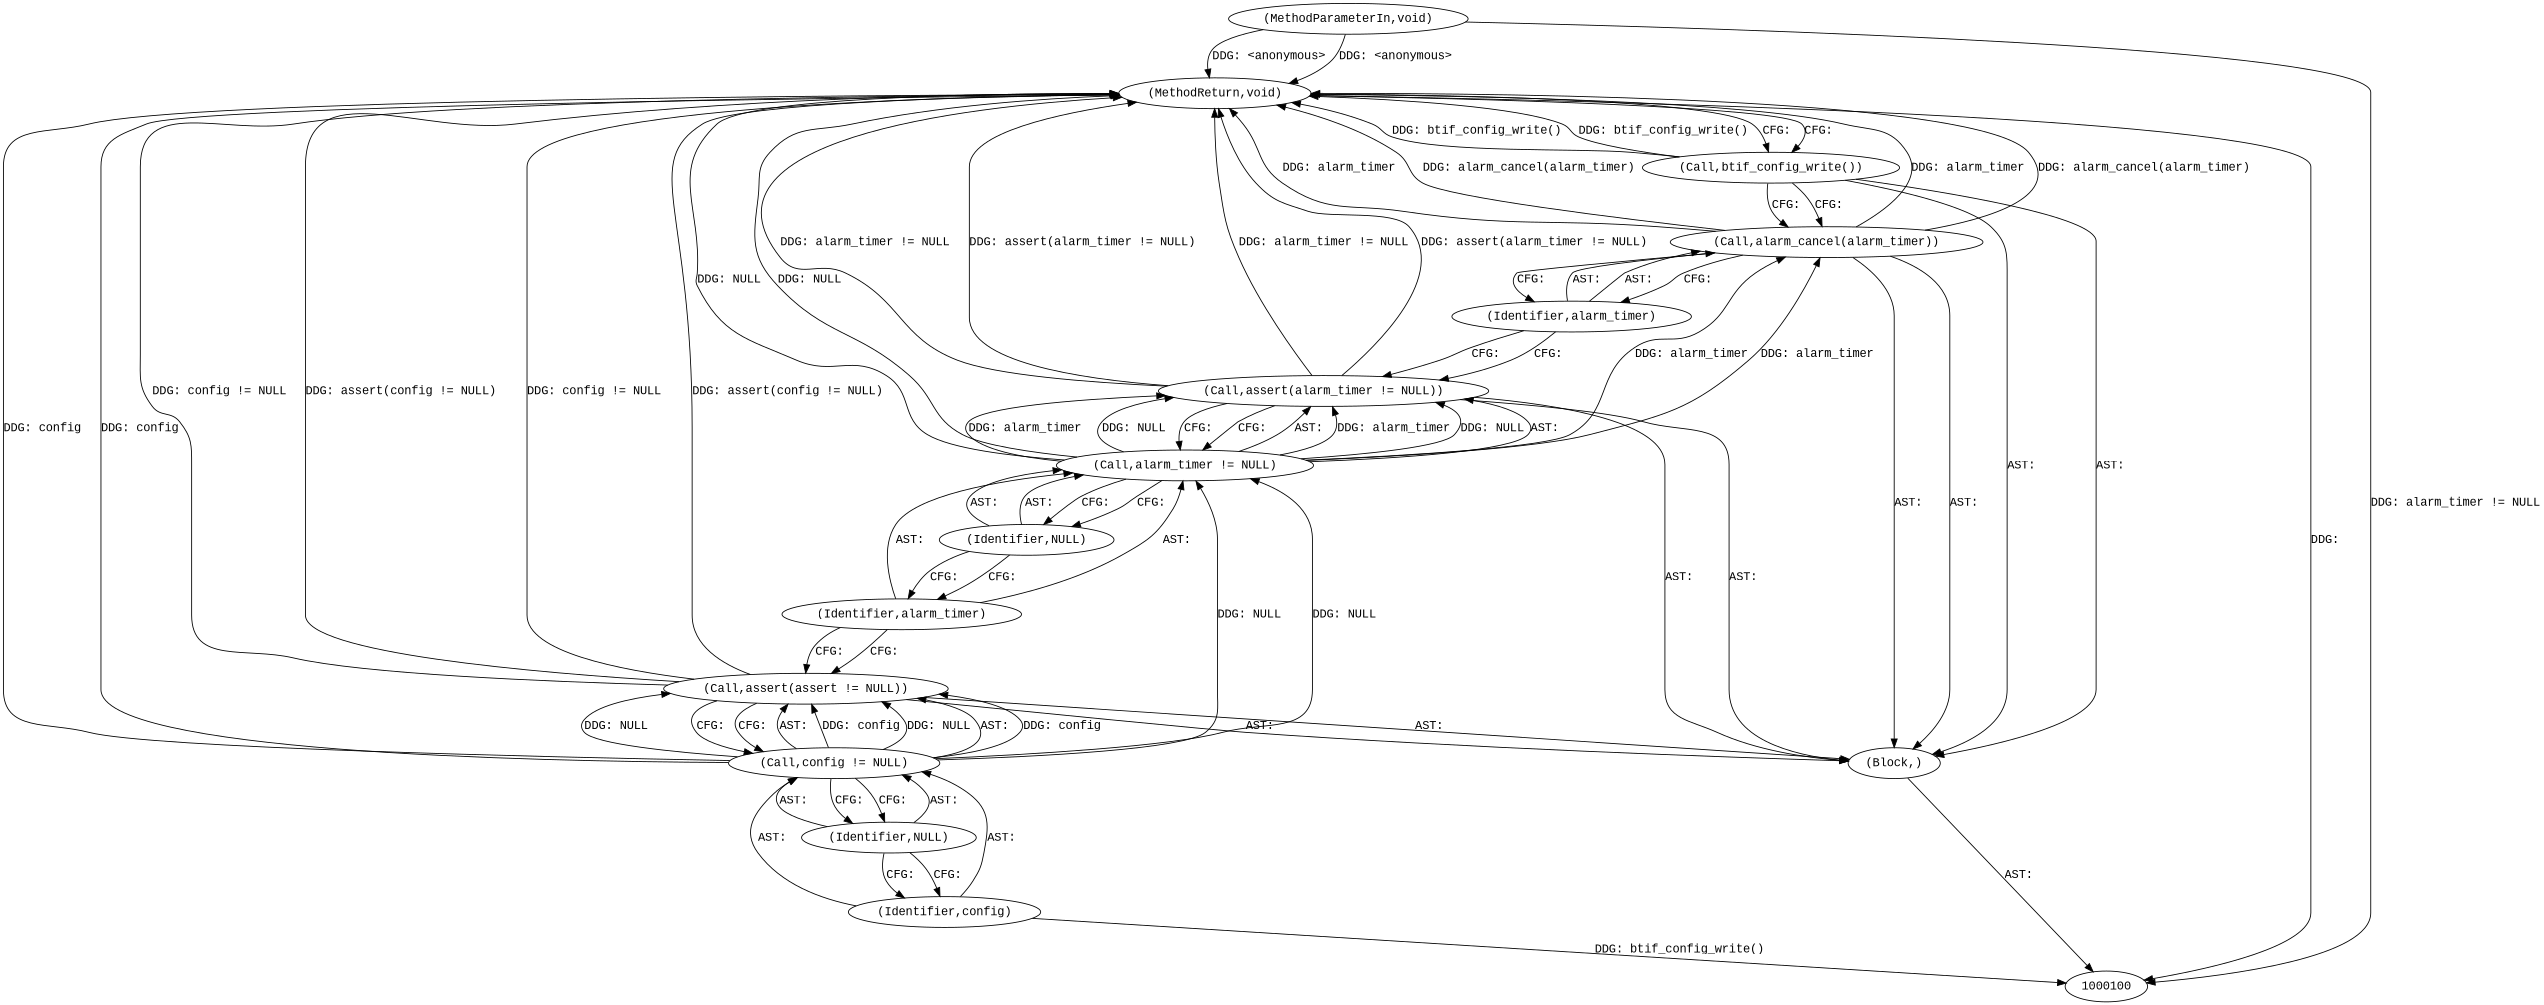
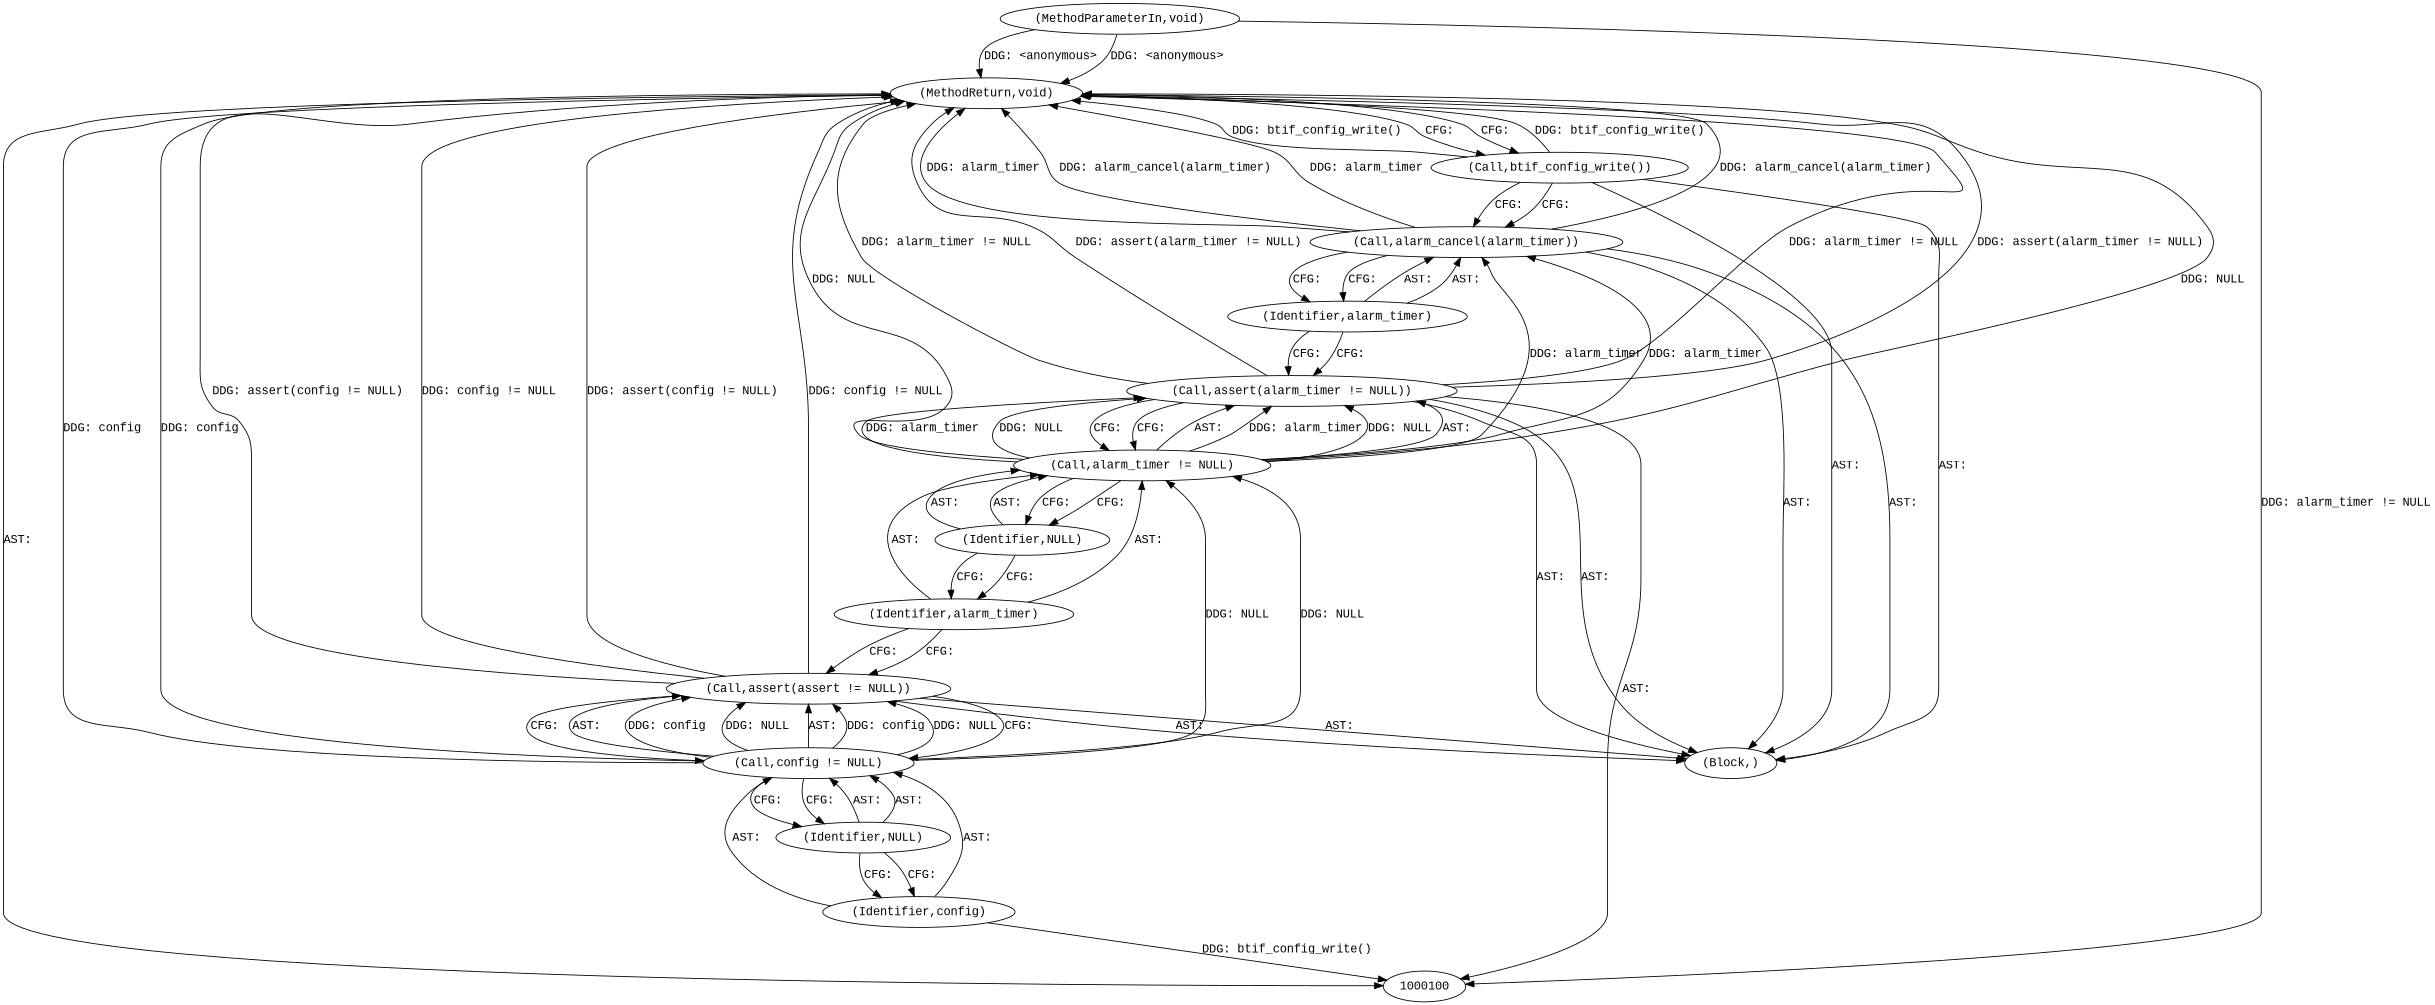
(2329, 540) -> (21, 540)
(1997, 872) -> (1628, 660)
